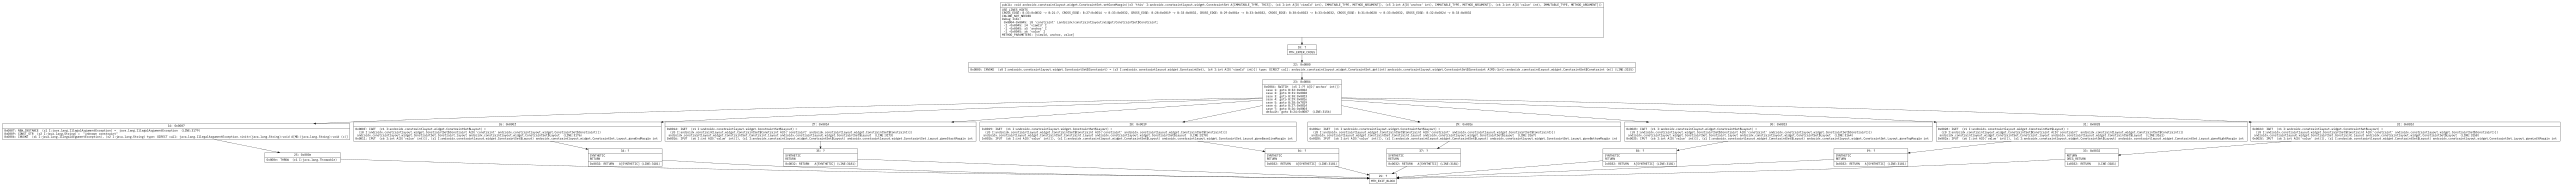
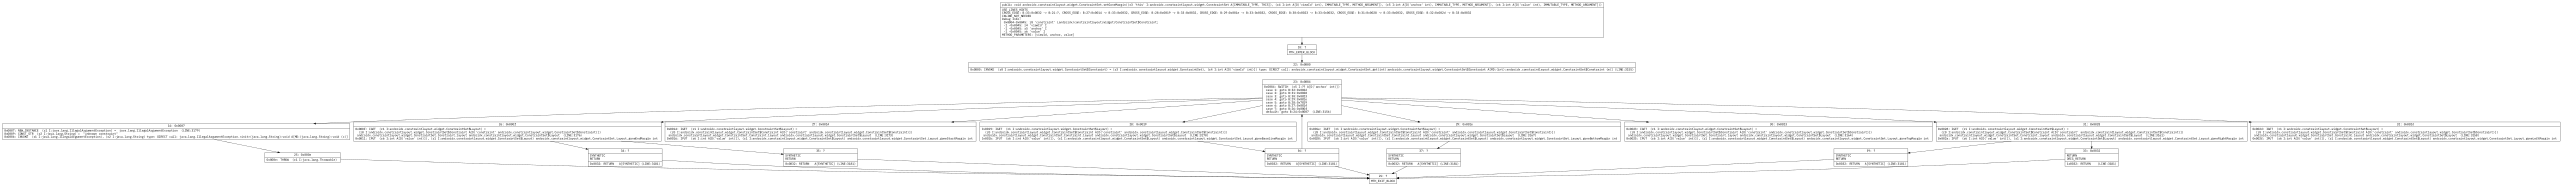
(1302, 52) -> (1302, 52)
(1302, 75) -> (1302, 133)
(821, 144) -> (701, 148)
(2206, 148) -> (2092, 144)
(1640, 158) -> none
